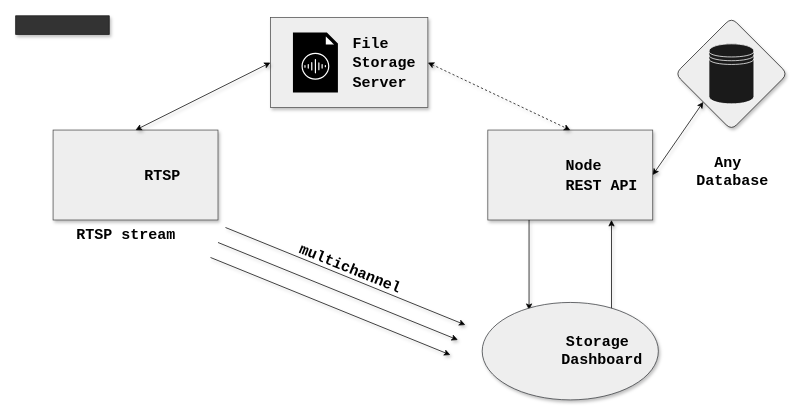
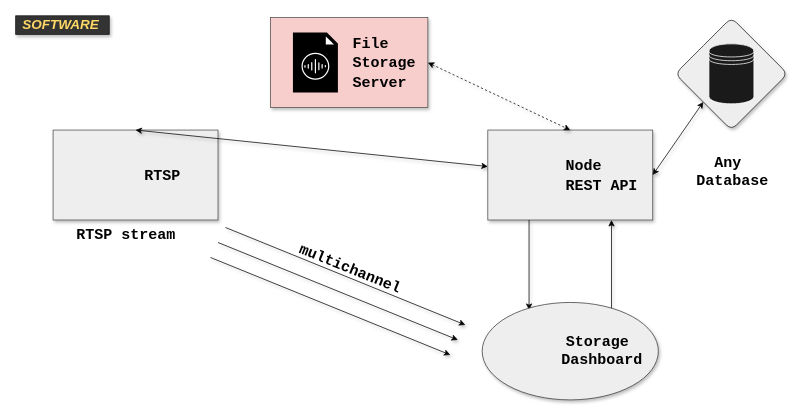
none -> (60, 25)
(349, 63) -> (349, 63)
(202, 97) -> (312, 148)
